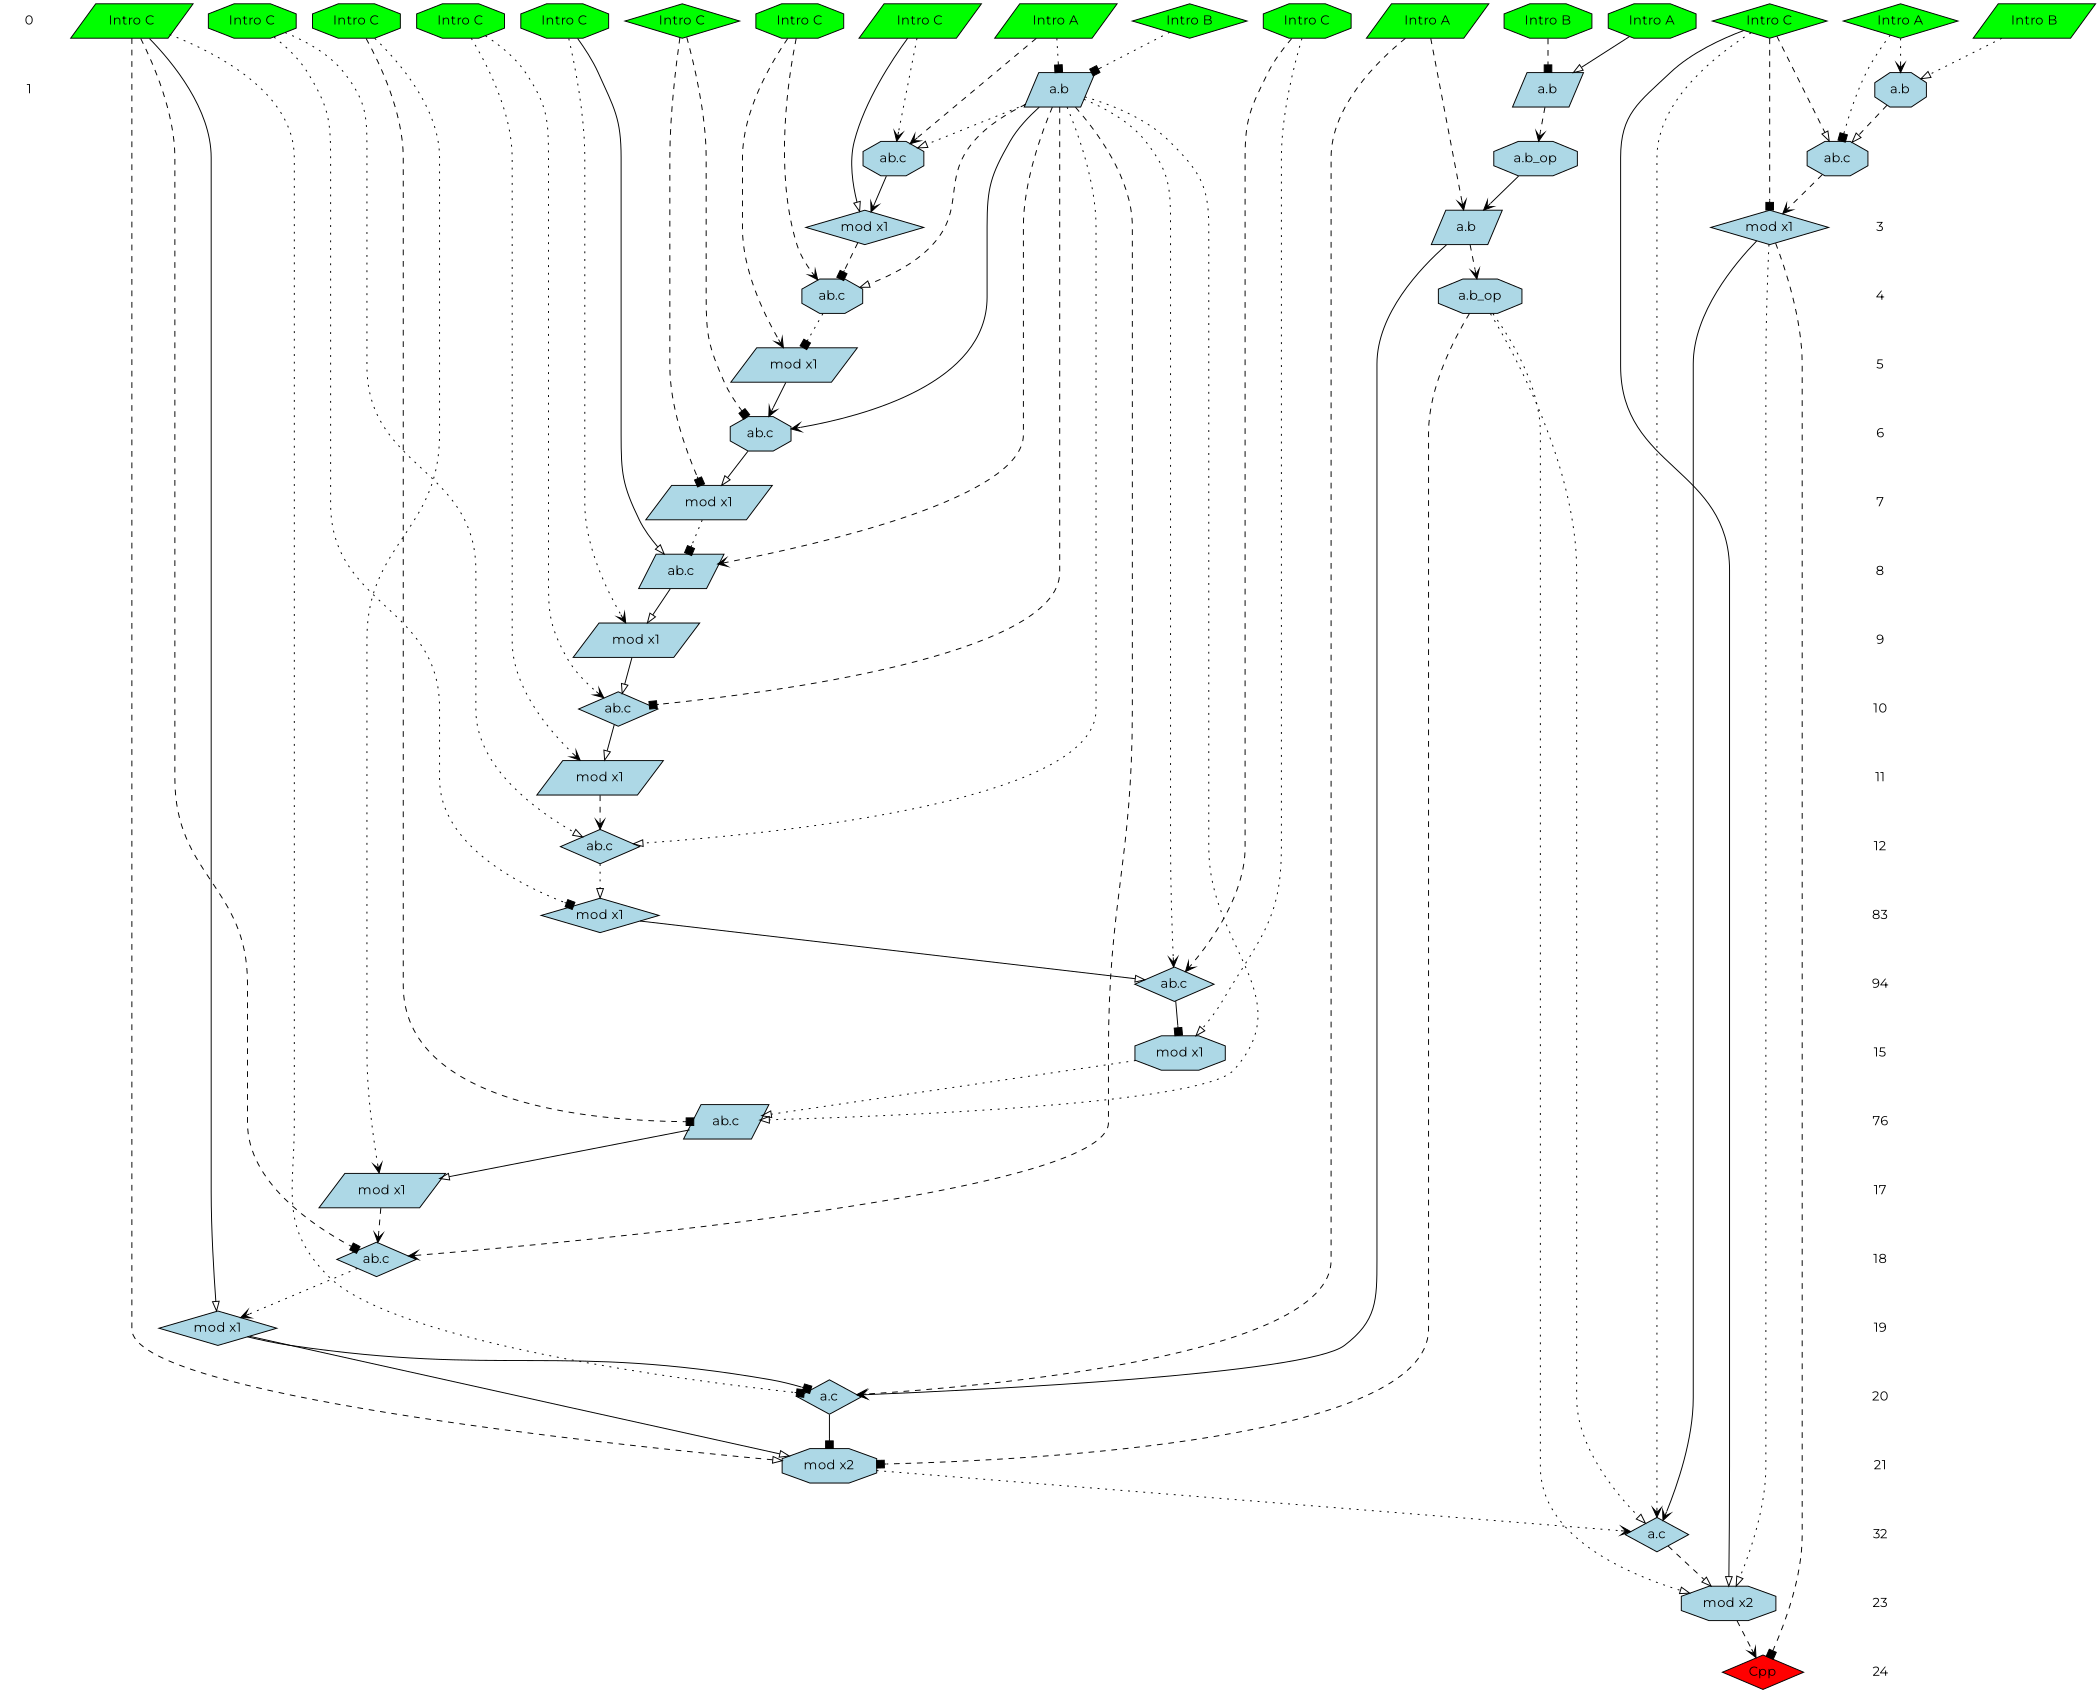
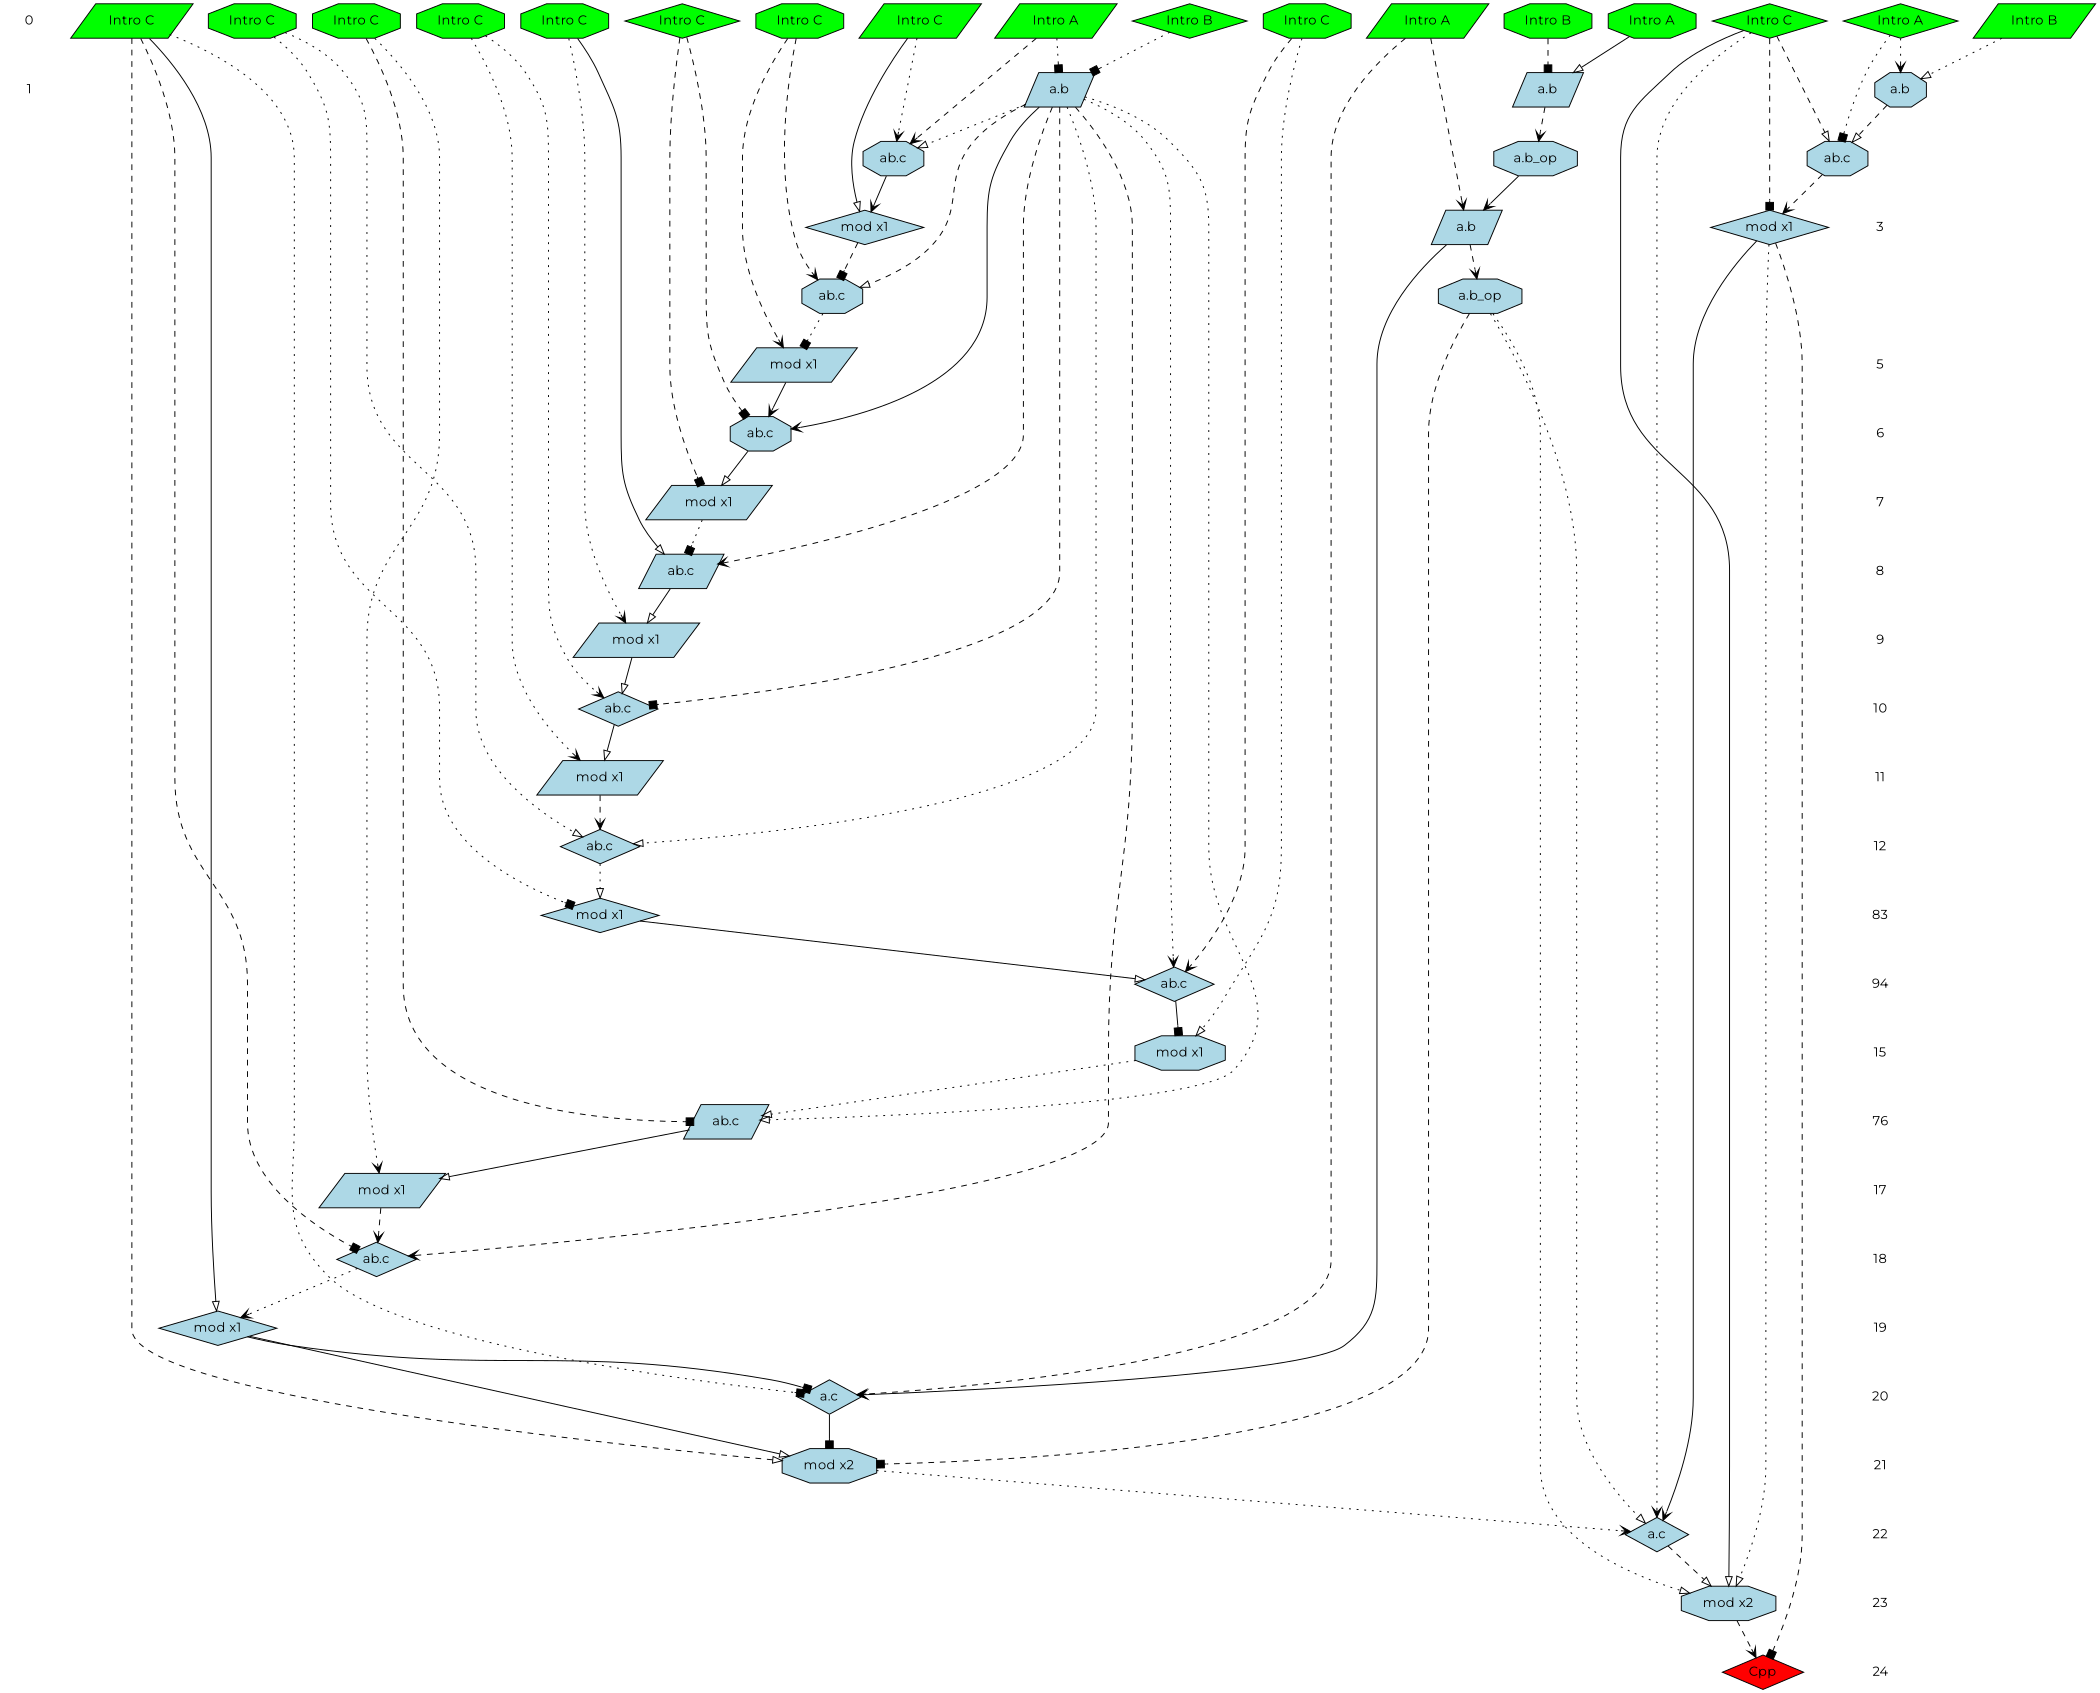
(1881, 296) -> none
(1881, 1535) -> (1881, 1535)
